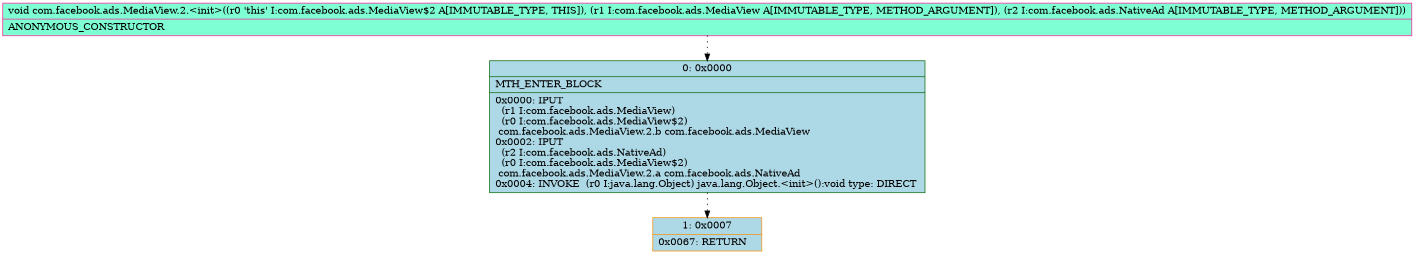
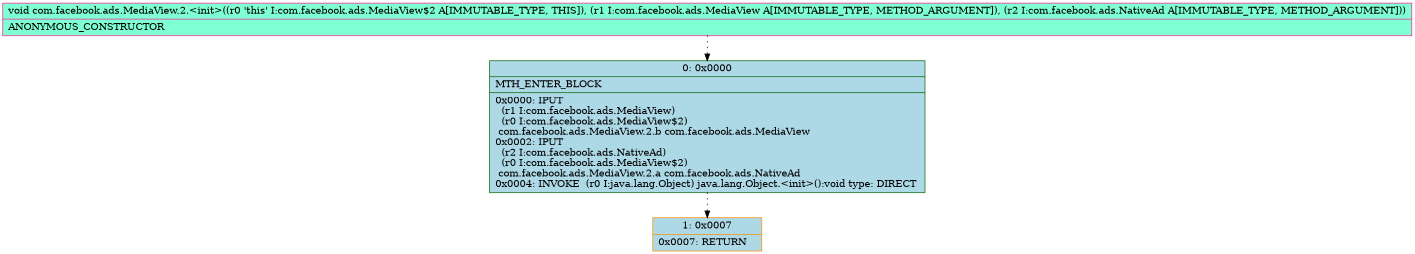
(707, 242) -> (707, 242)
